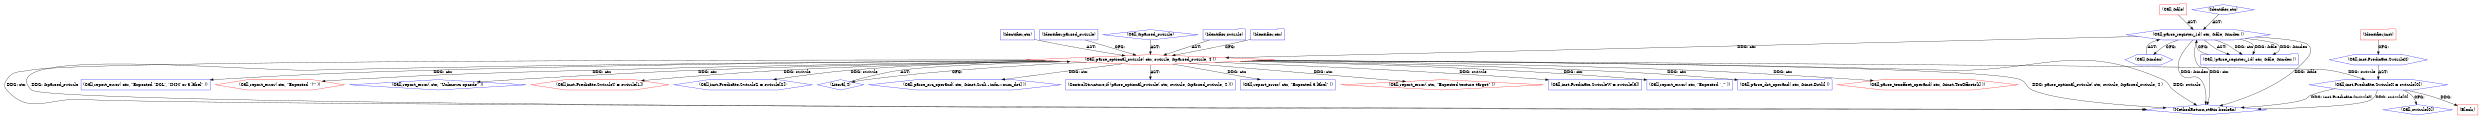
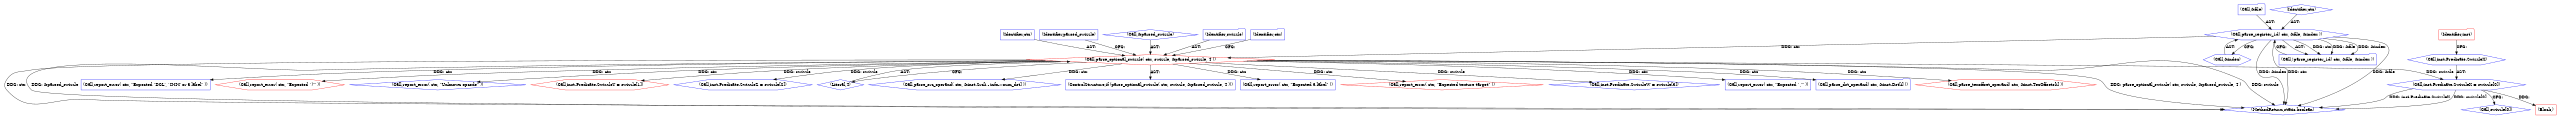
(2173, 10) -> (2252, 10)
(1595, 85) -> (1634, 85)
